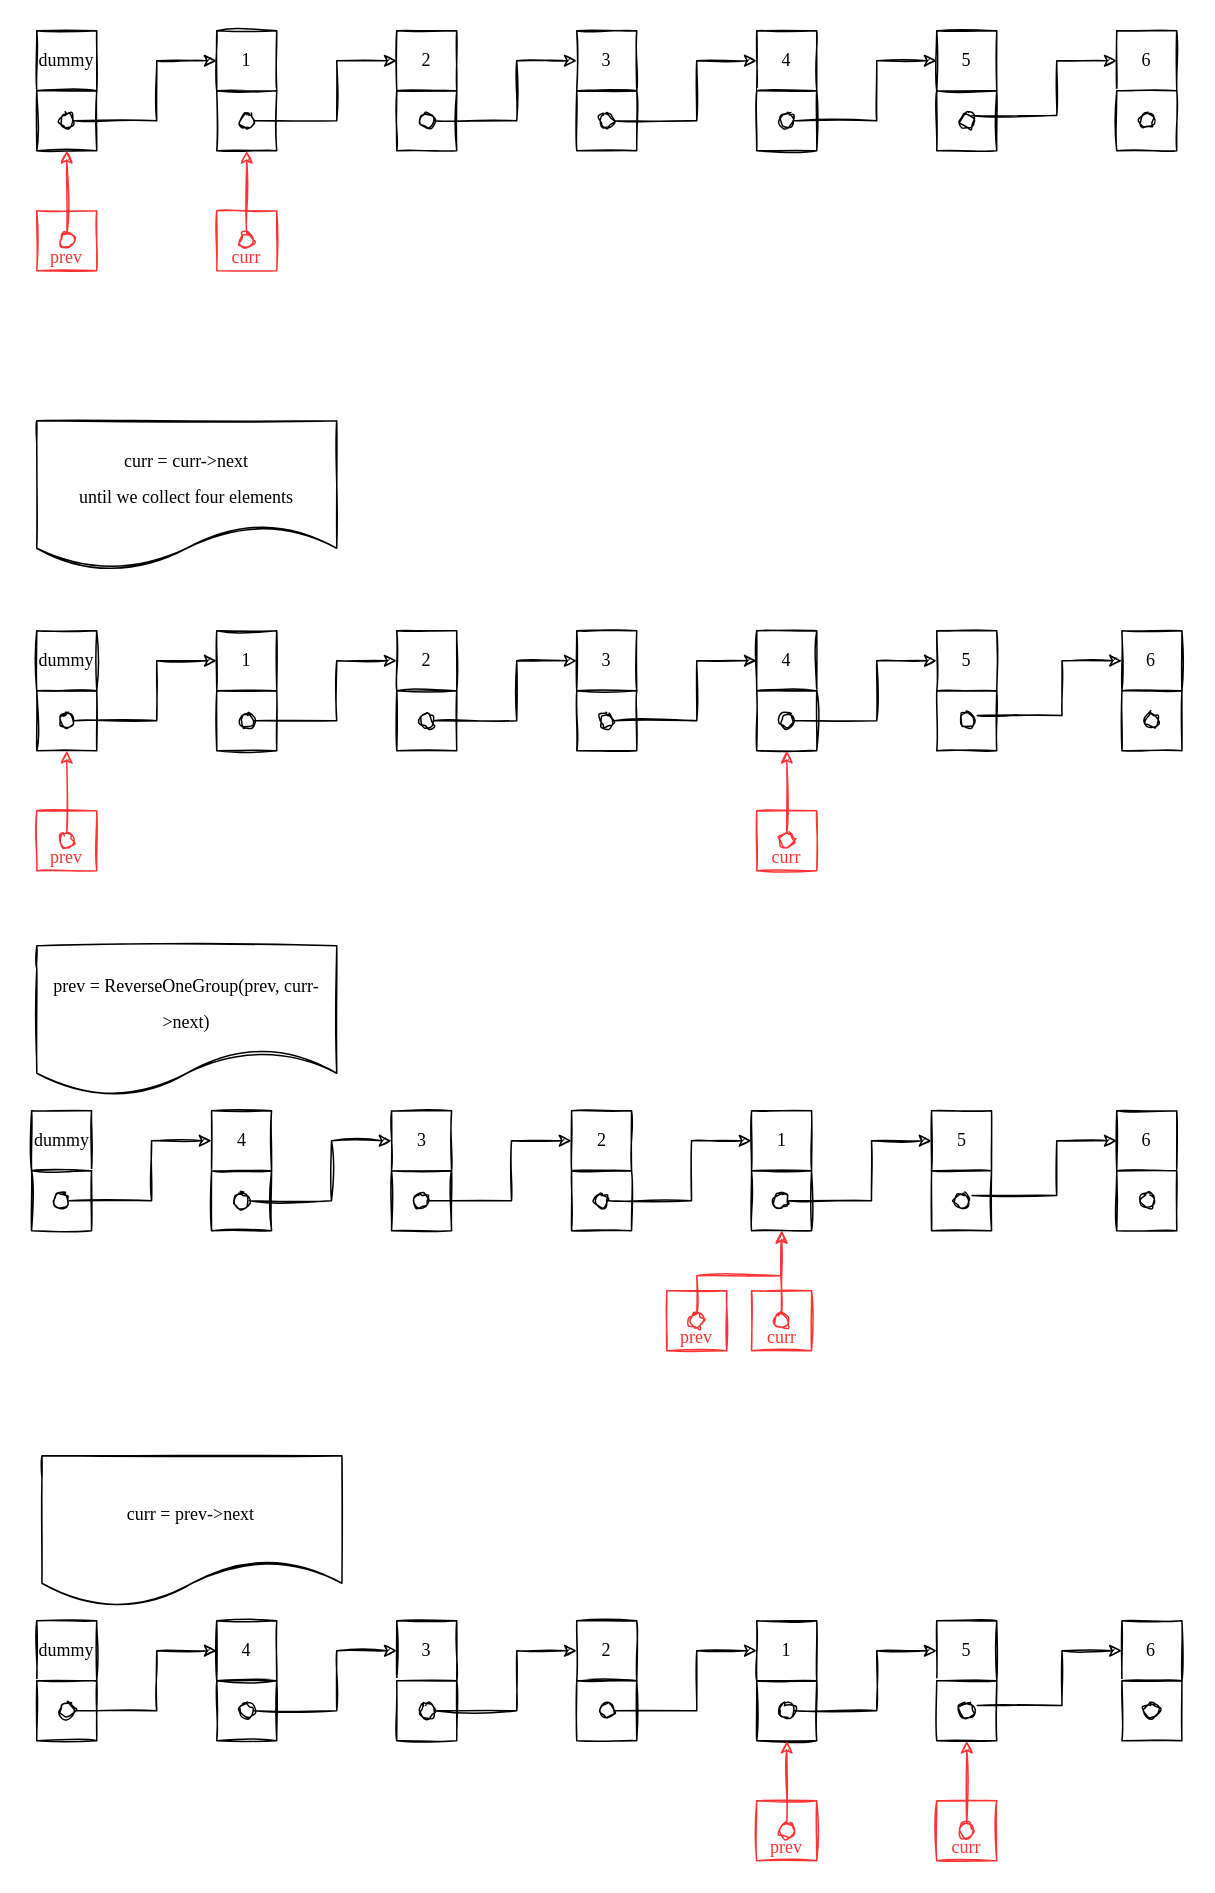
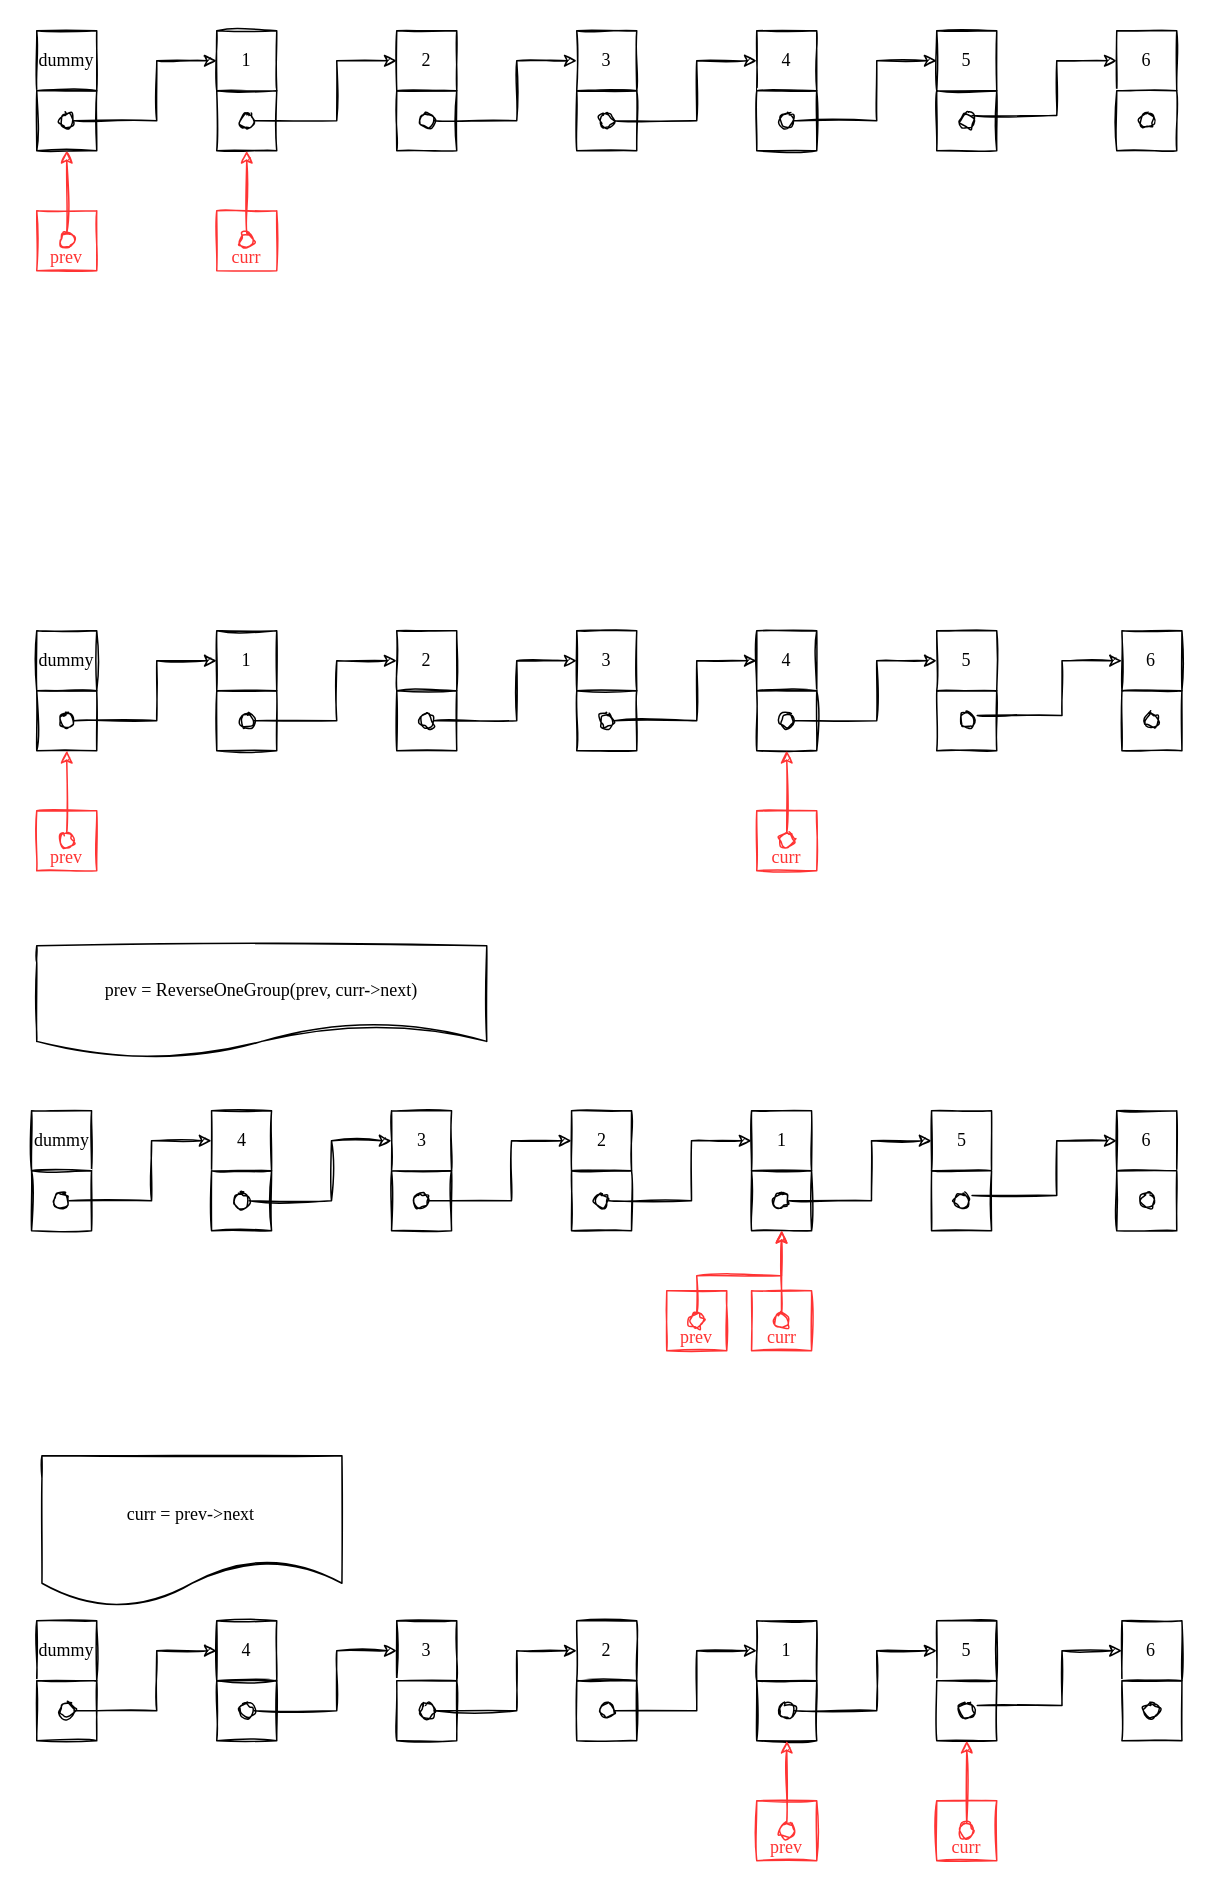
(187, 496) -> none
(187, 1021) -> (262, 1002)
